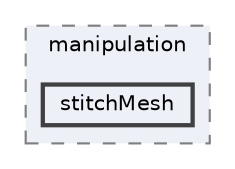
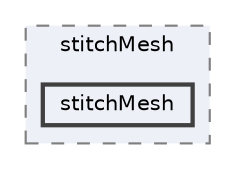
(118, 46) -> (118, 46)
